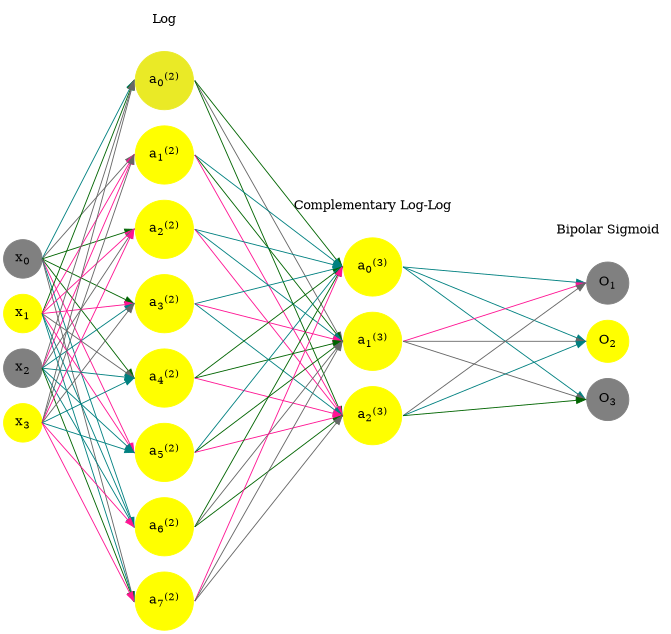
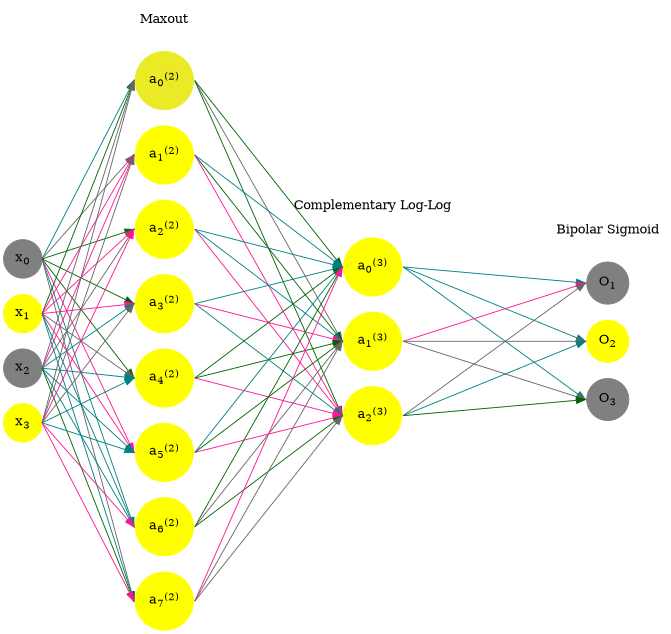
(164, 20) -> (164, 20)
